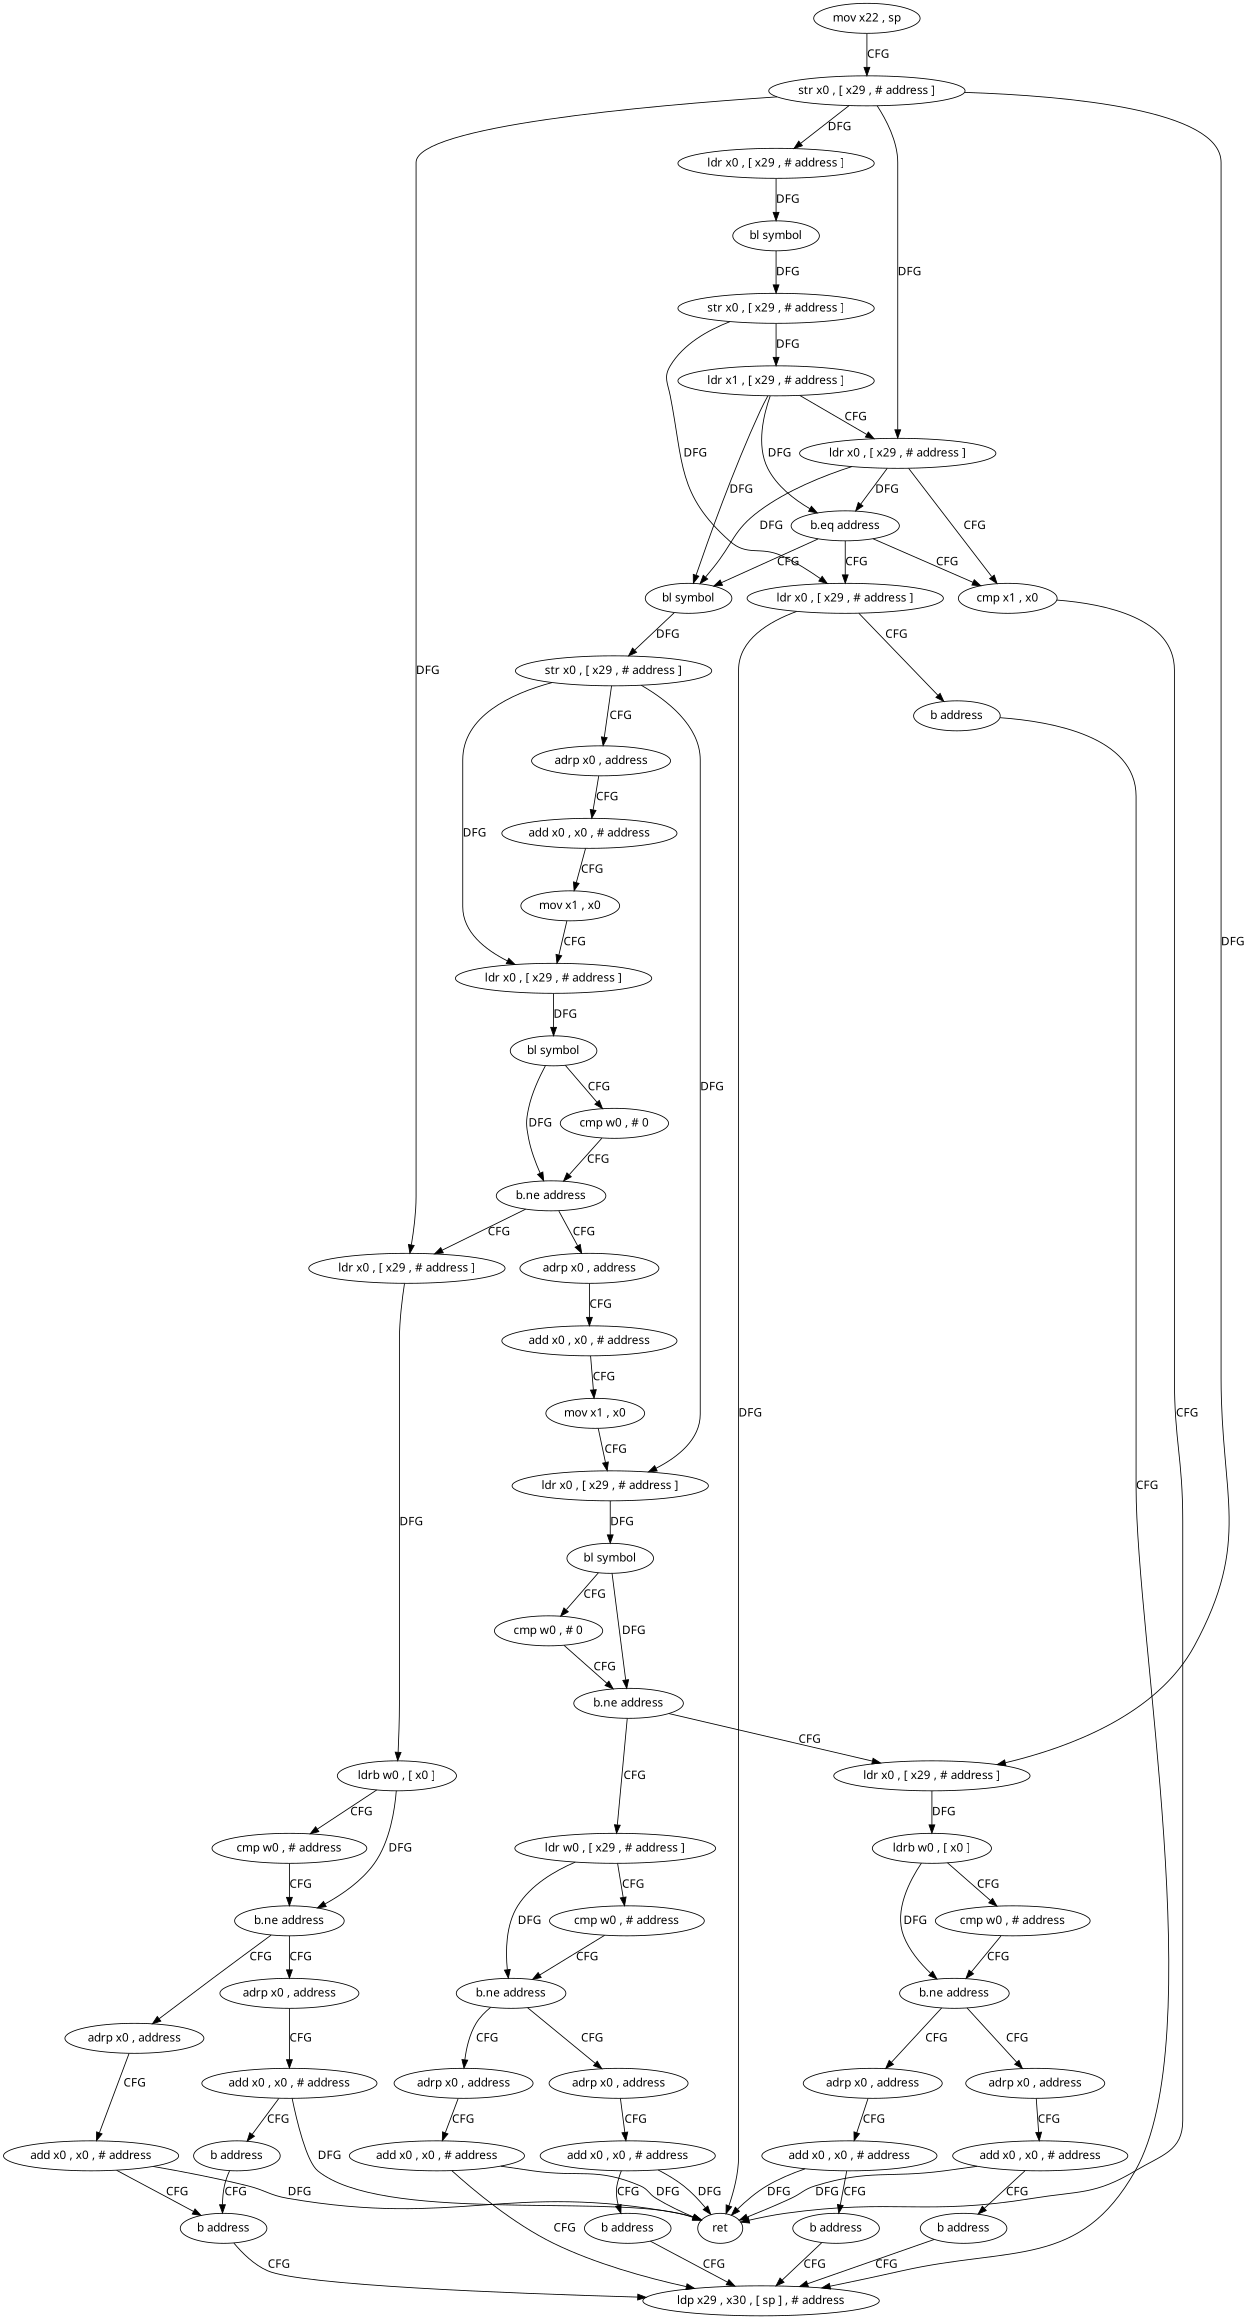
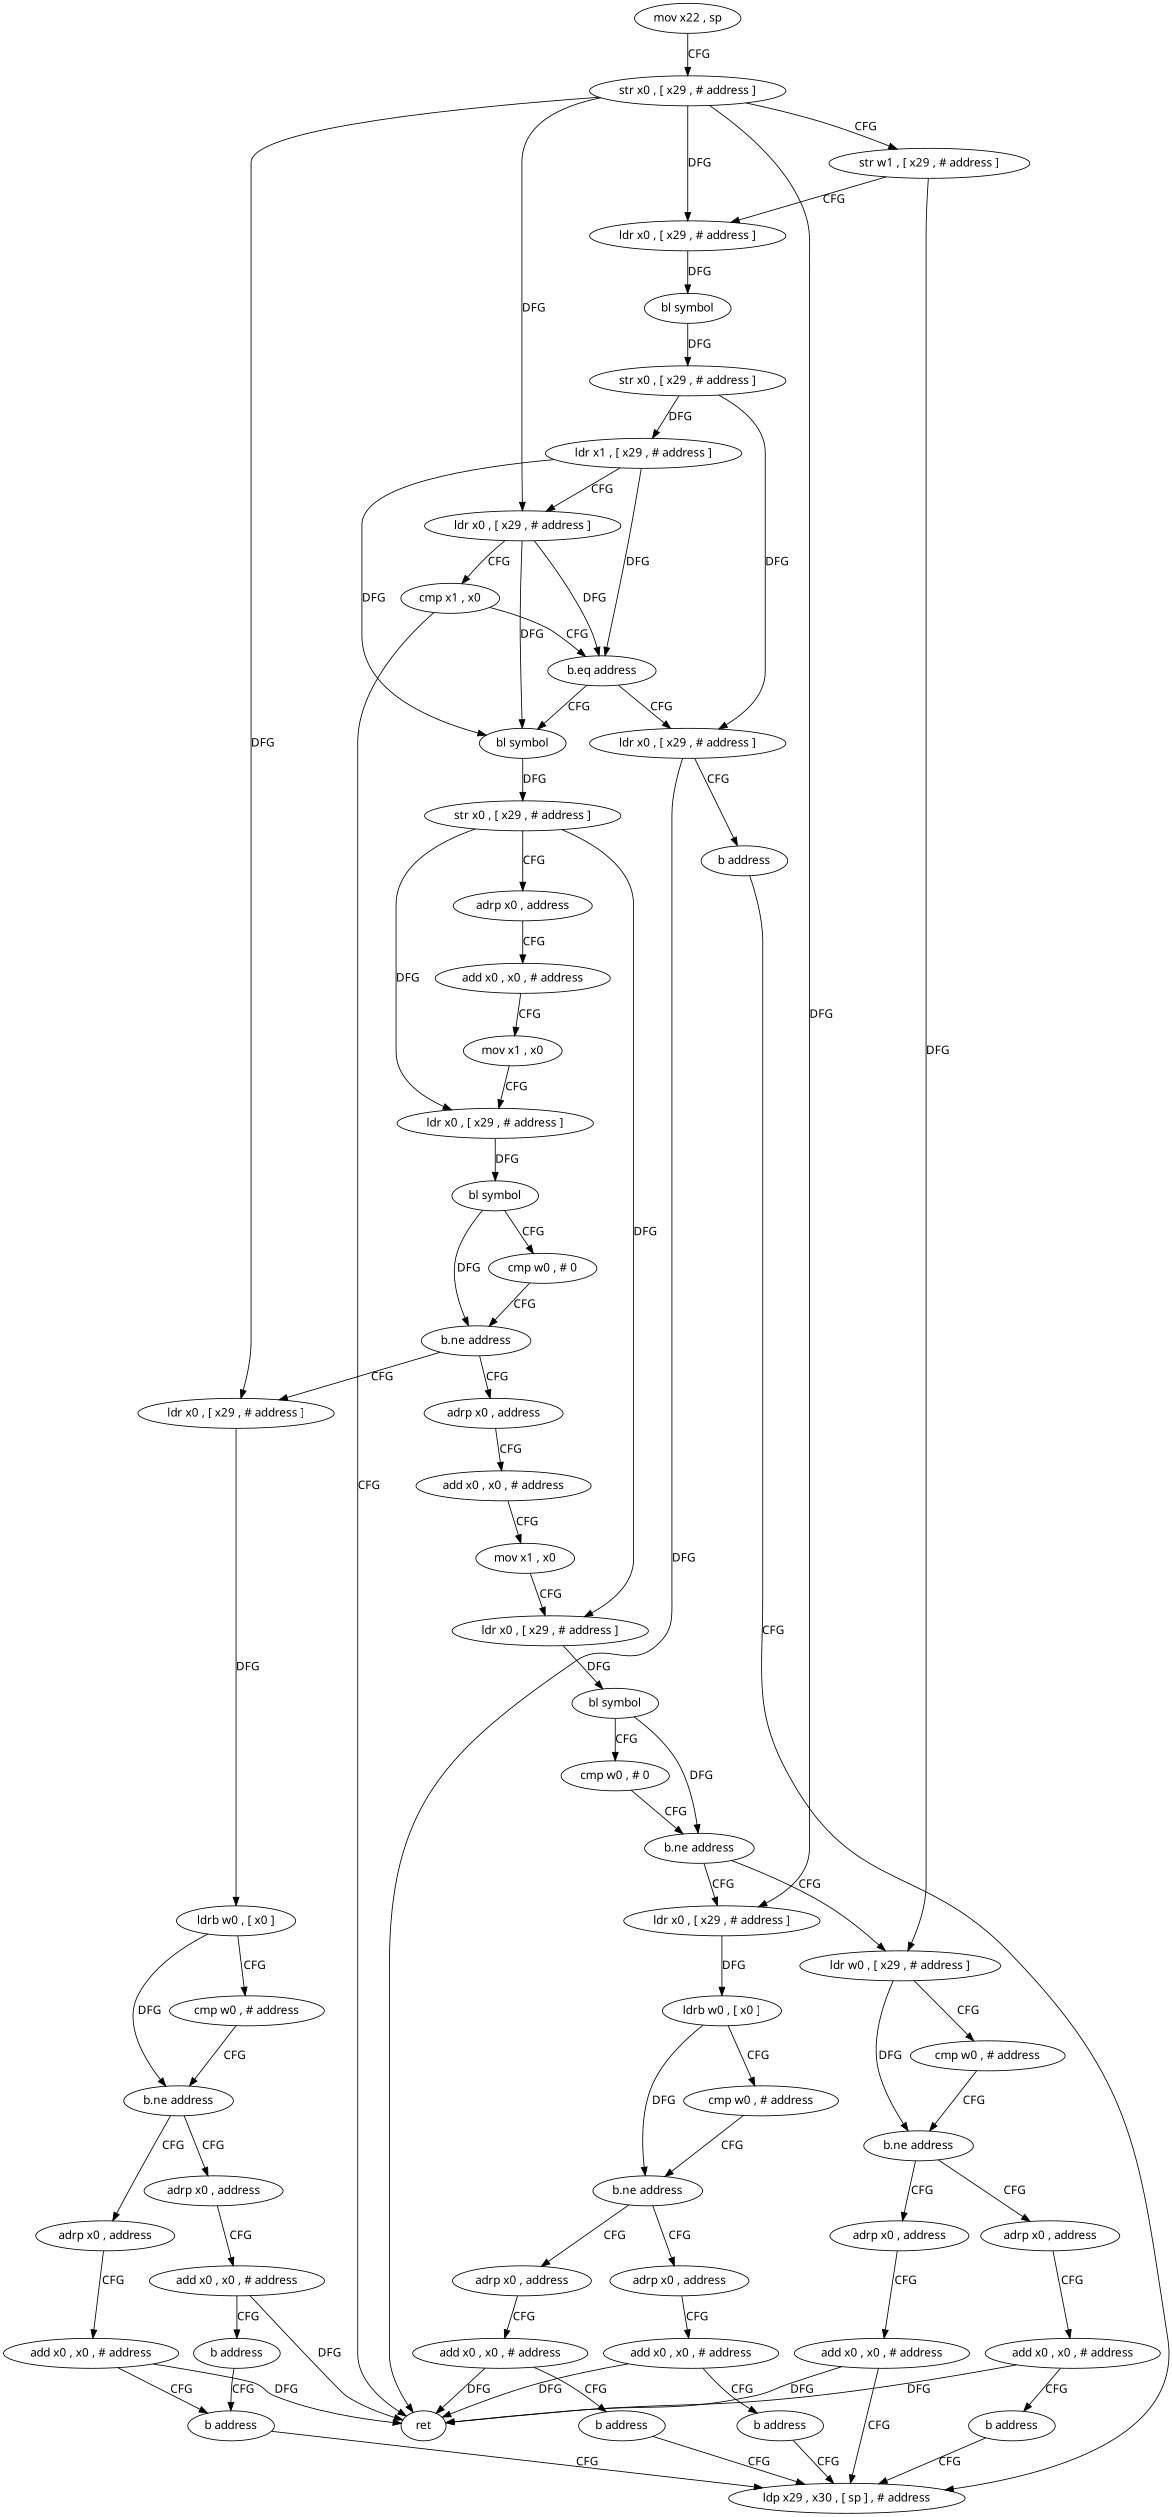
none -> (929, 163)
(923, 561) -> (537, 623)
